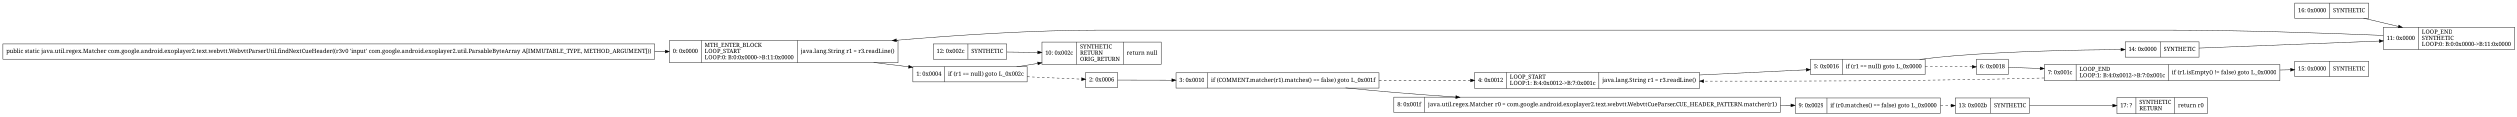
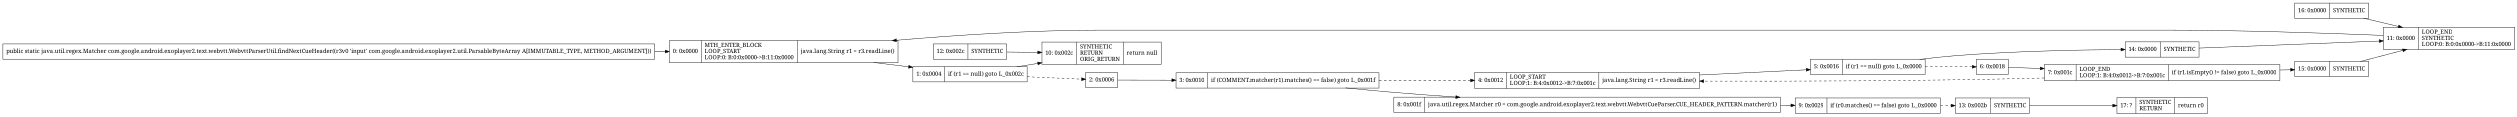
none -> (2382, 56)
